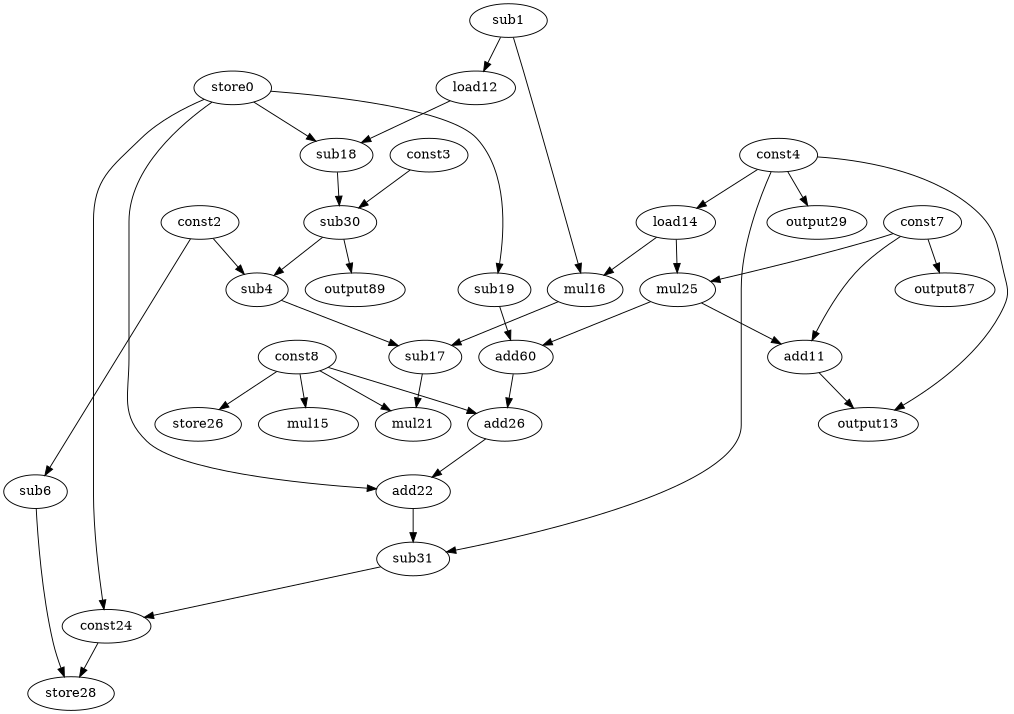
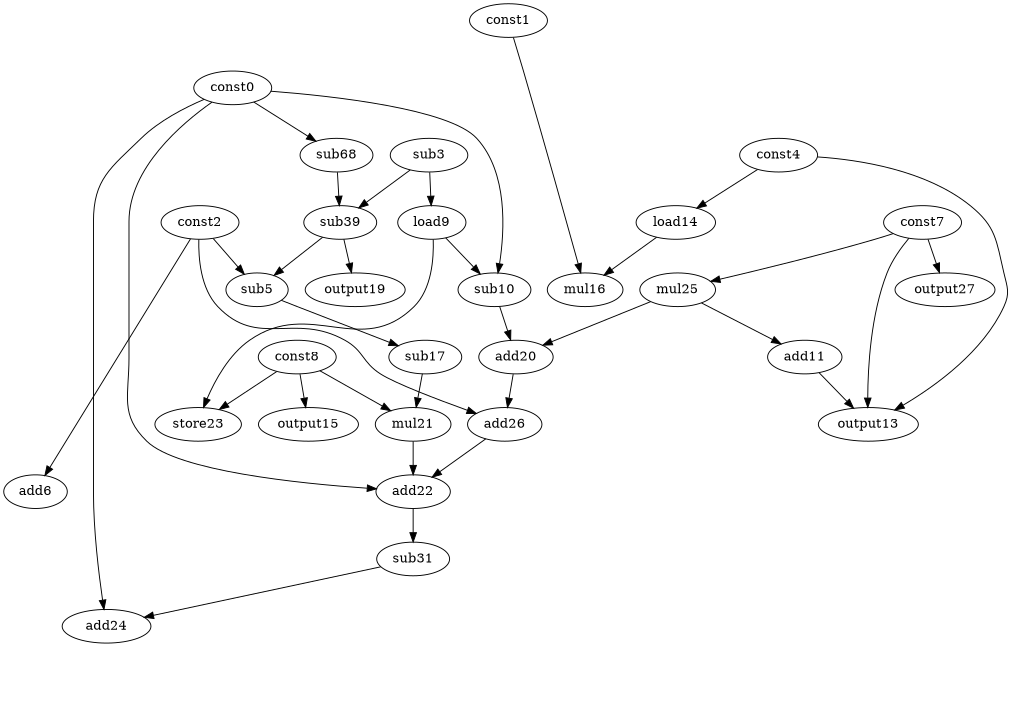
(508, 21) -> (508, 21)
(233, 88) -> (233, 88)
(476, 88) -> none
(336, 155) -> (336, 155)
(429, 155) -> (429, 155)
(340, 222) -> (340, 222)
none -> (432, 222)
(817, 222) -> none
(677, 252) -> none
(851, 278) -> (875, 314)
(257, 290) -> (257, 290)
(355, 290) -> (355, 290)
(494, 290) -> (494, 290)
(945, 290) -> (945, 290)
(512, 321) -> none
(516, 357) -> (516, 357)
(398, 389) -> (324, 332)
(198, 424) -> (198, 424)
(308, 424) -> (308, 424)
none -> (413, 453)
(726, 453) -> none
(36, 492) -> (36, 492)
(107, 626) -> (107, 626)
(71, 694) -> none
